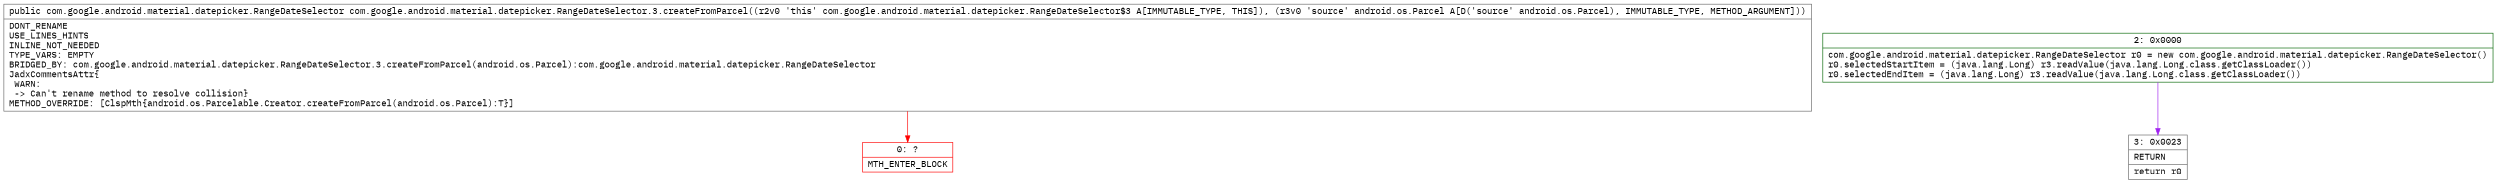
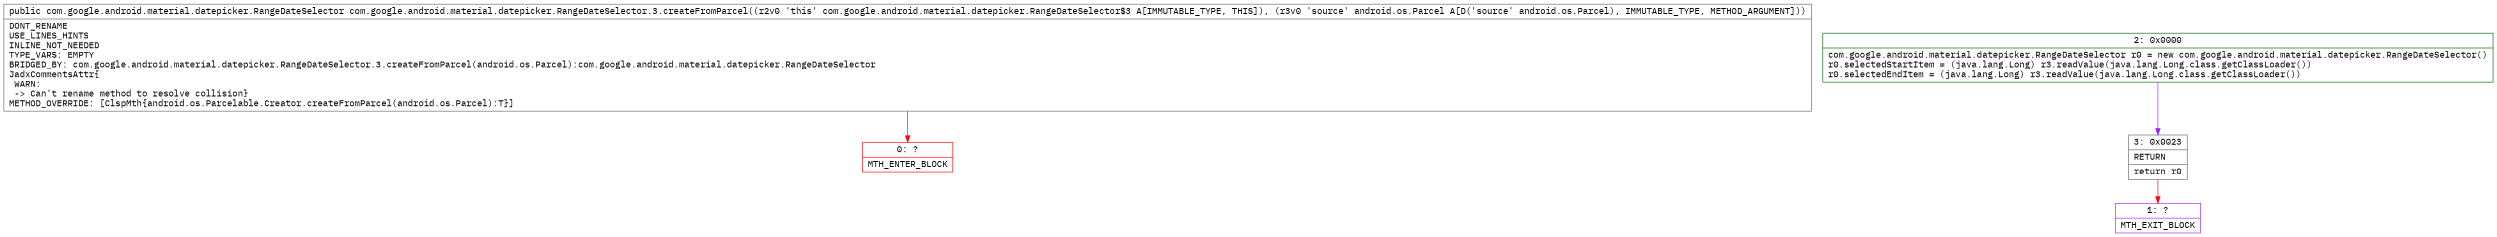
none -> (2158, 218)
